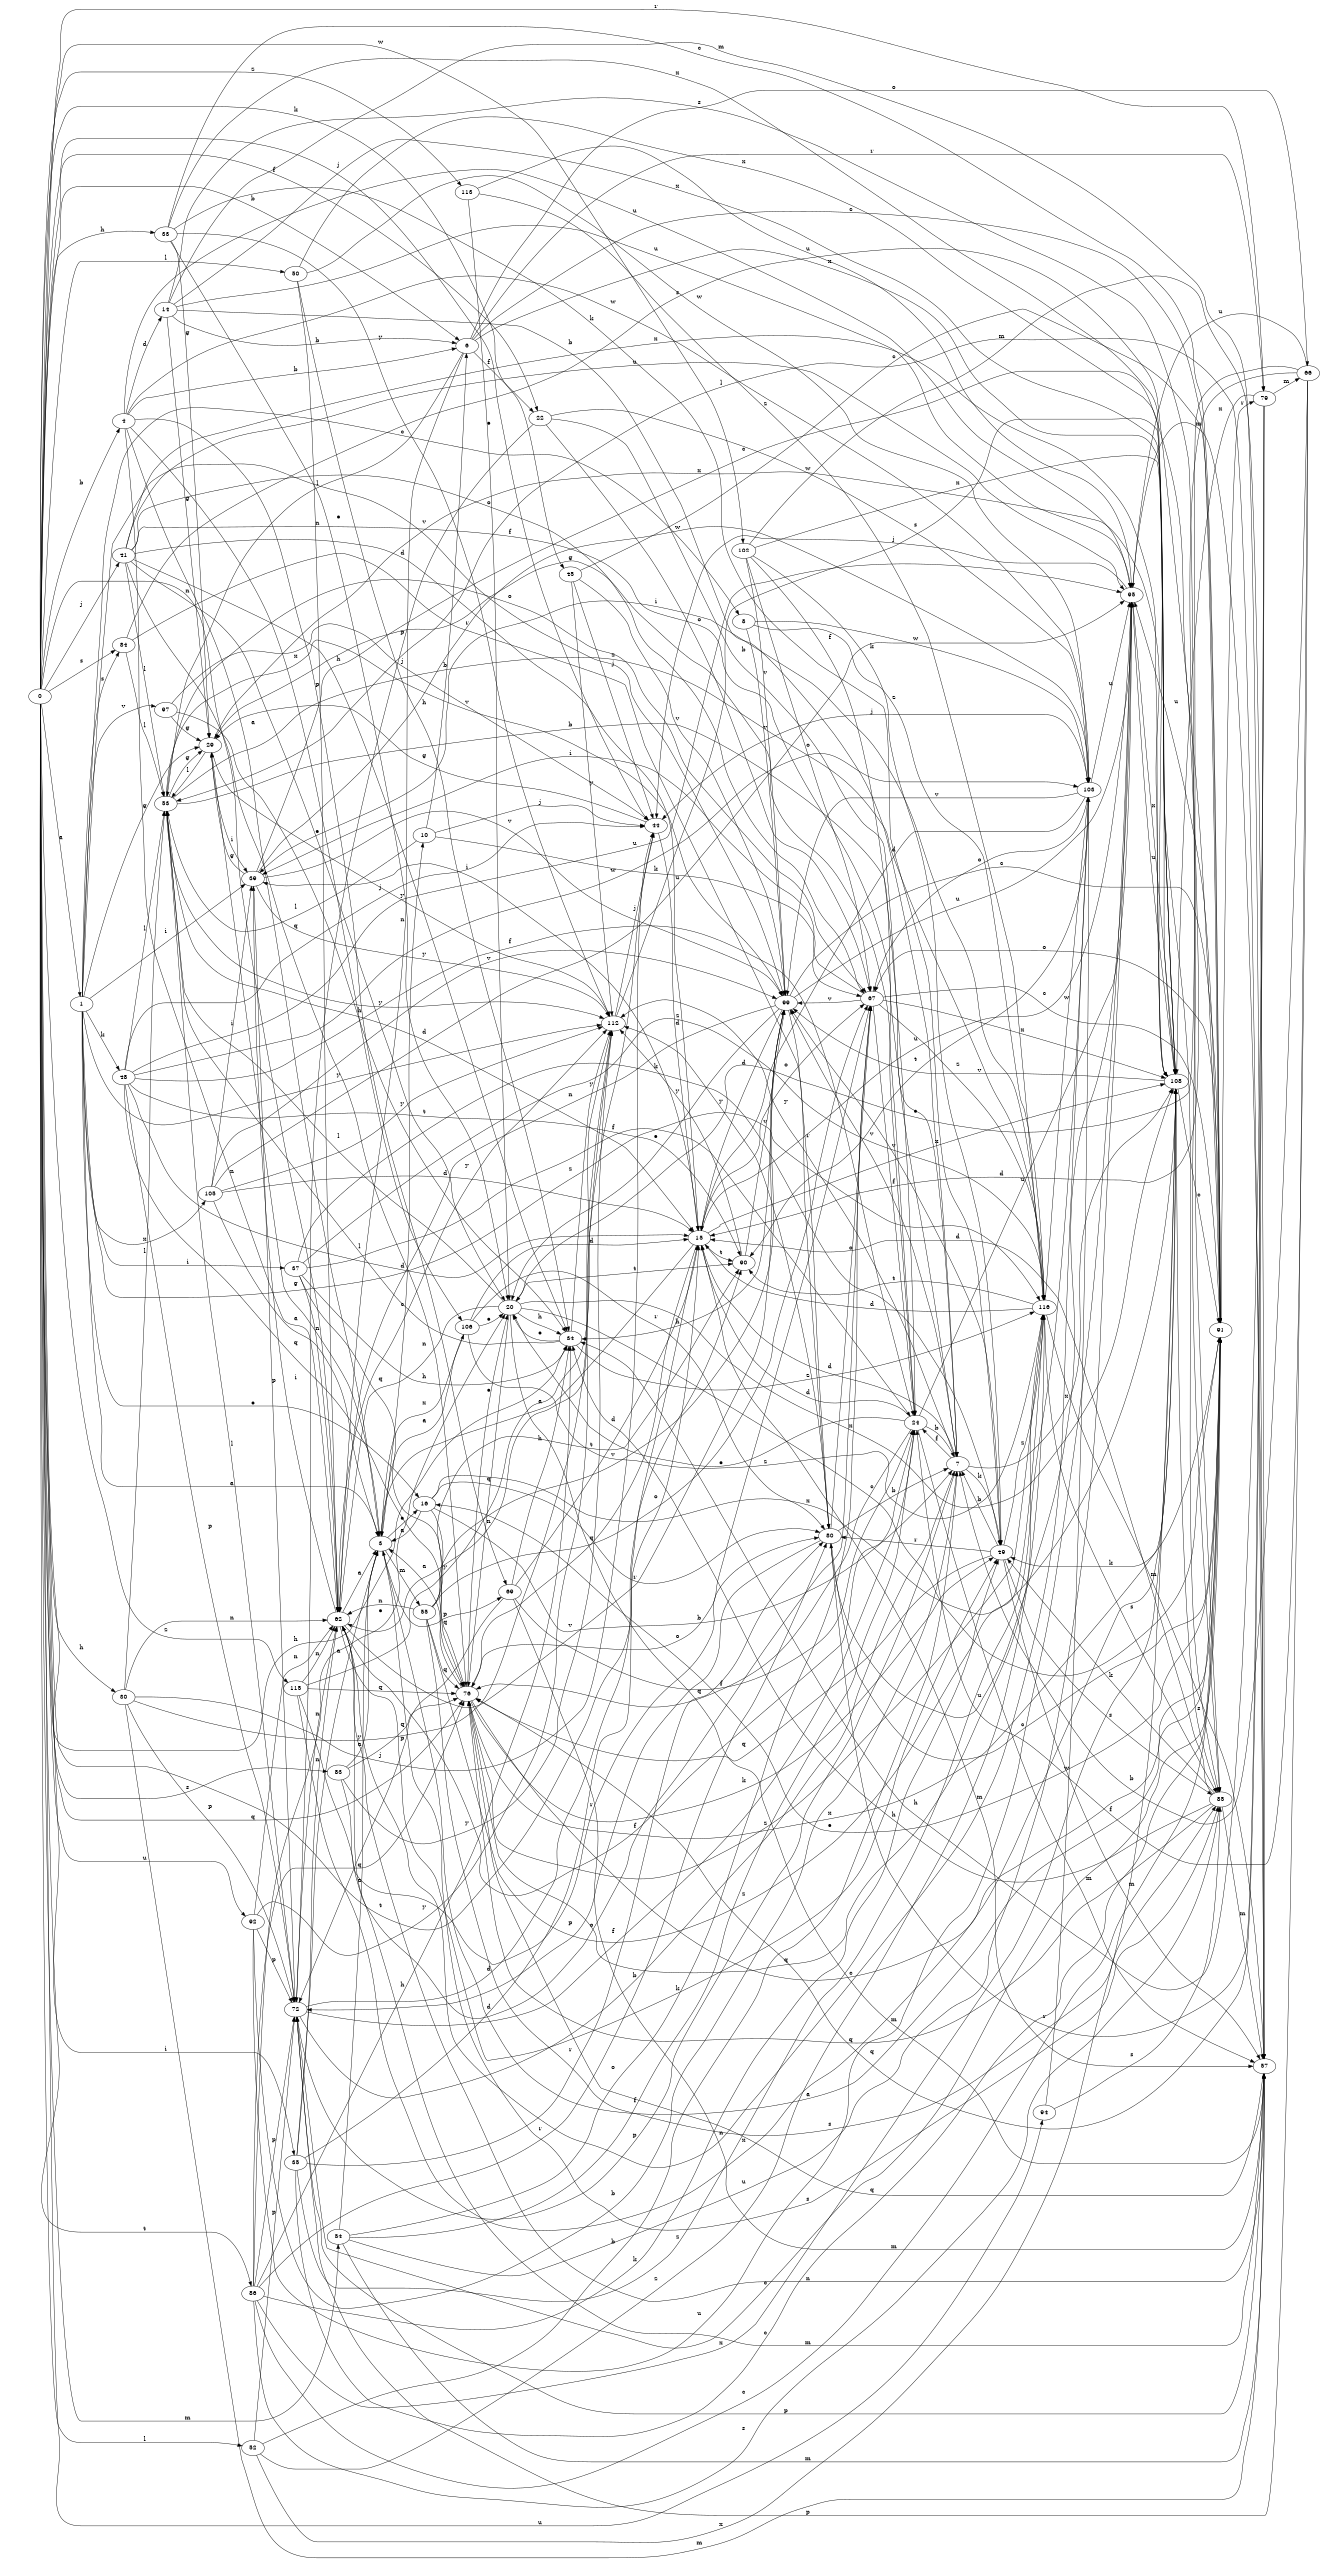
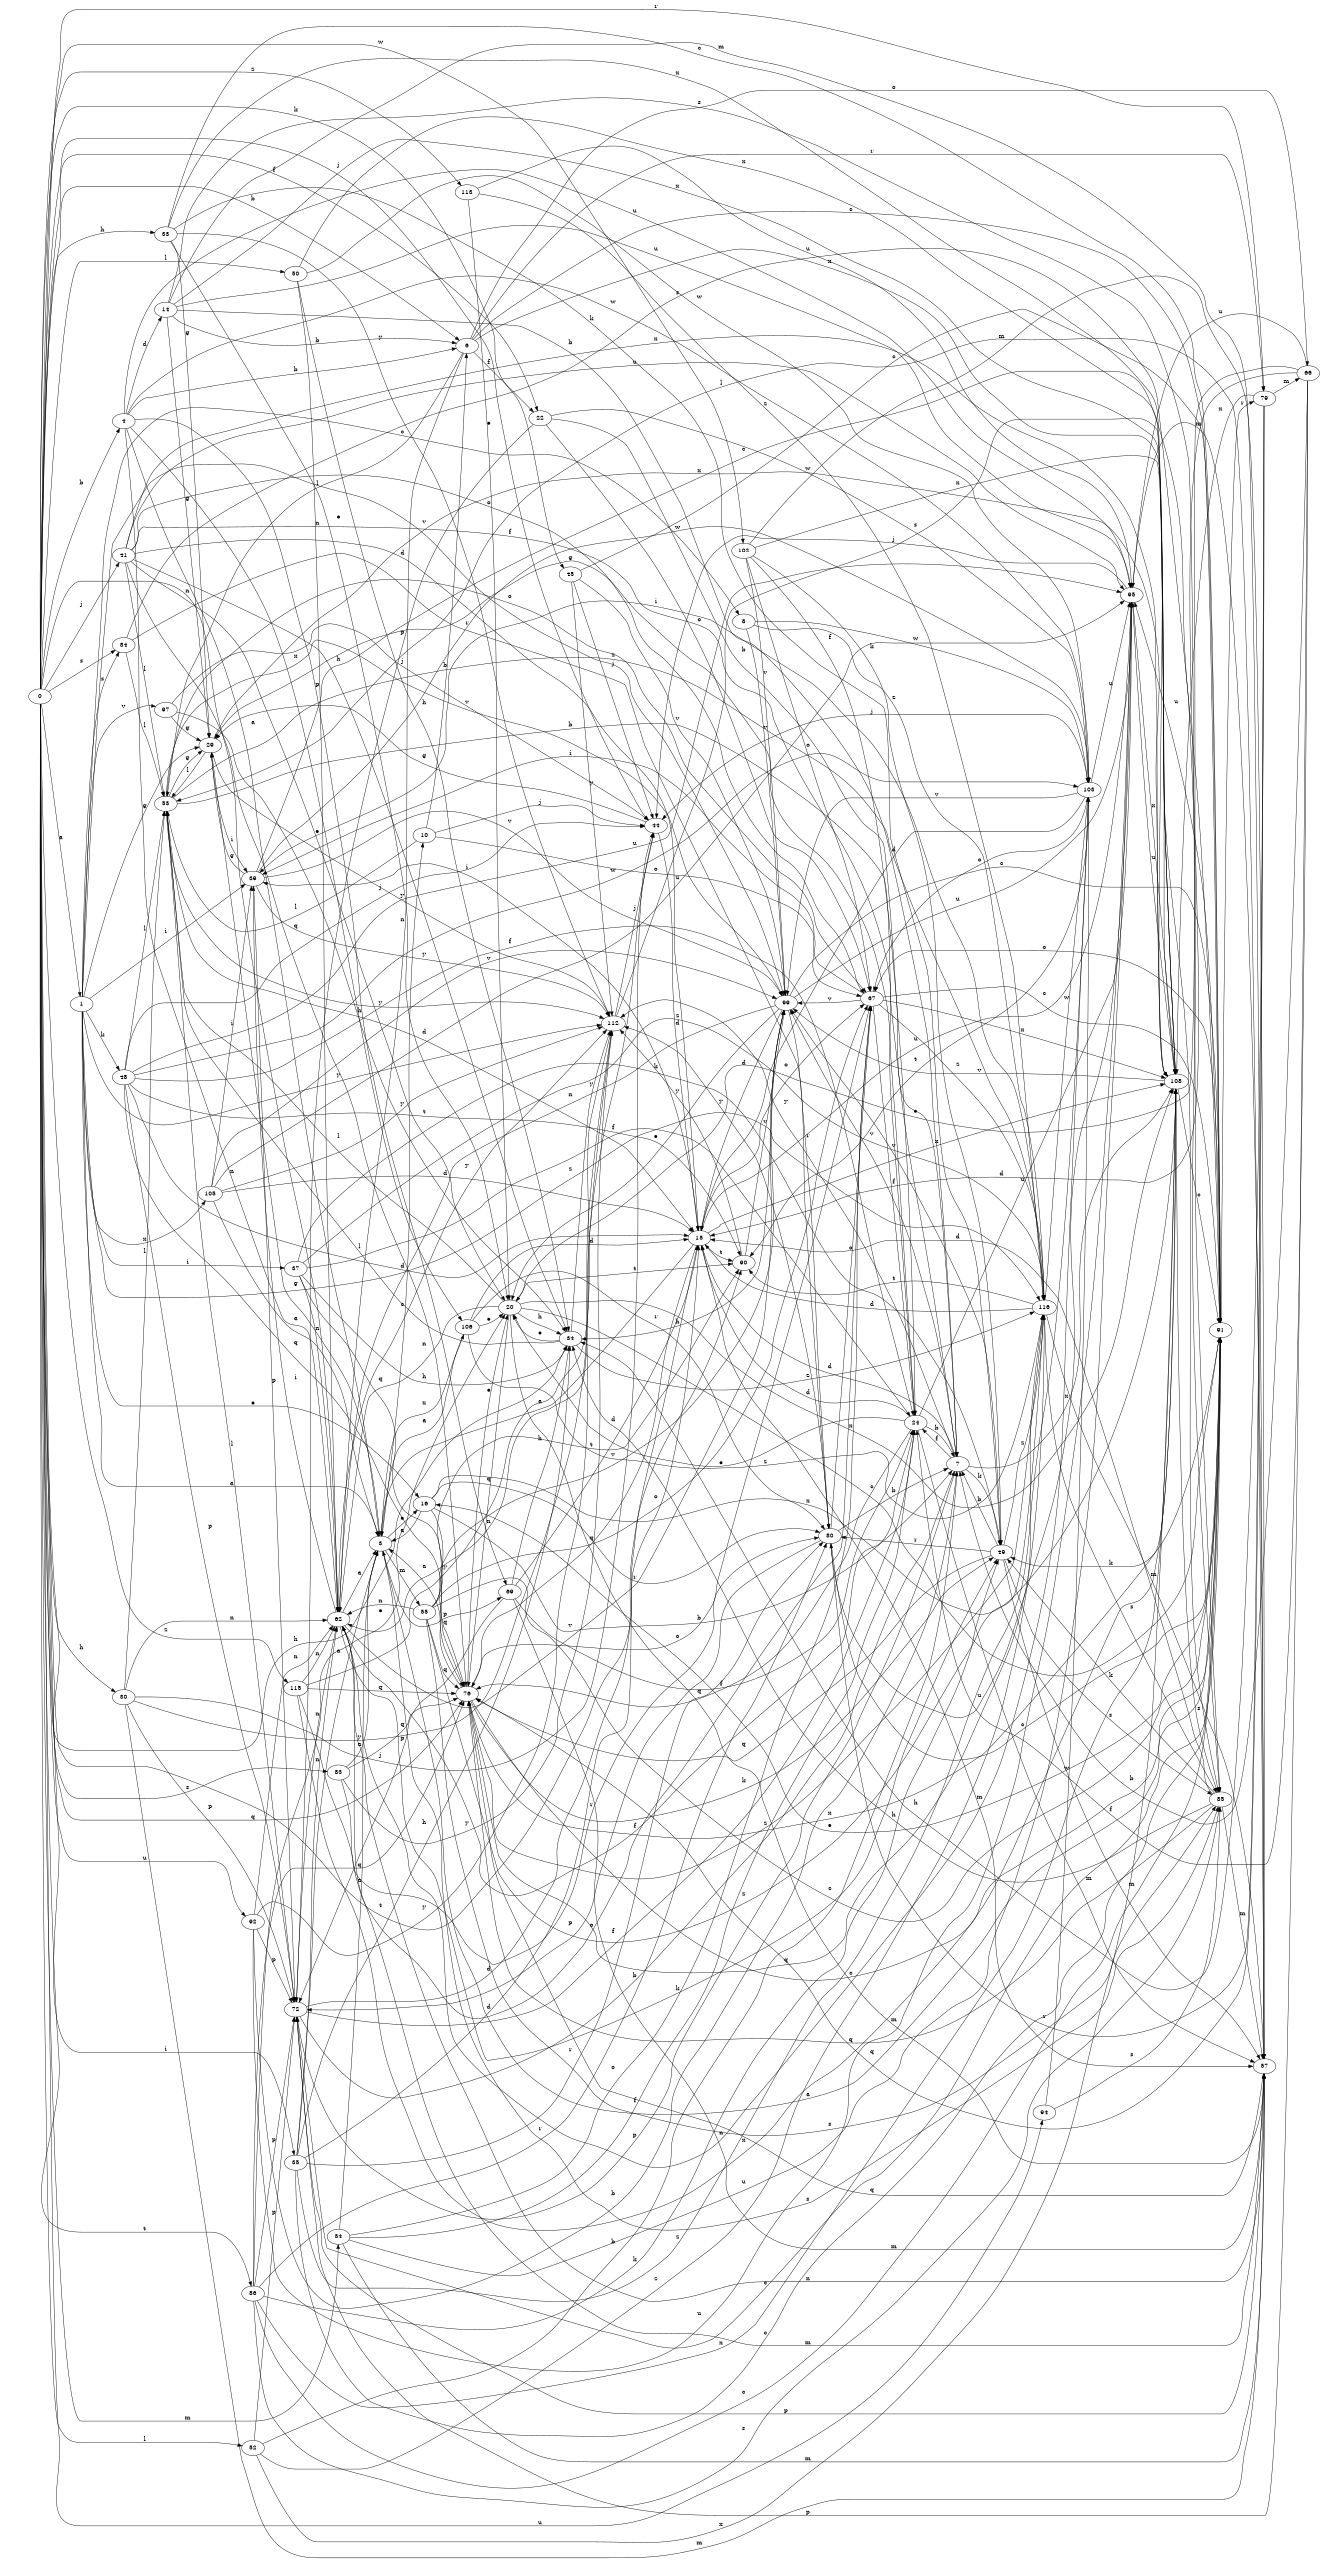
(656, 869) -> (656, 869)
(469, 1861) -> (493, 1705)
none -> (947, 1903)
